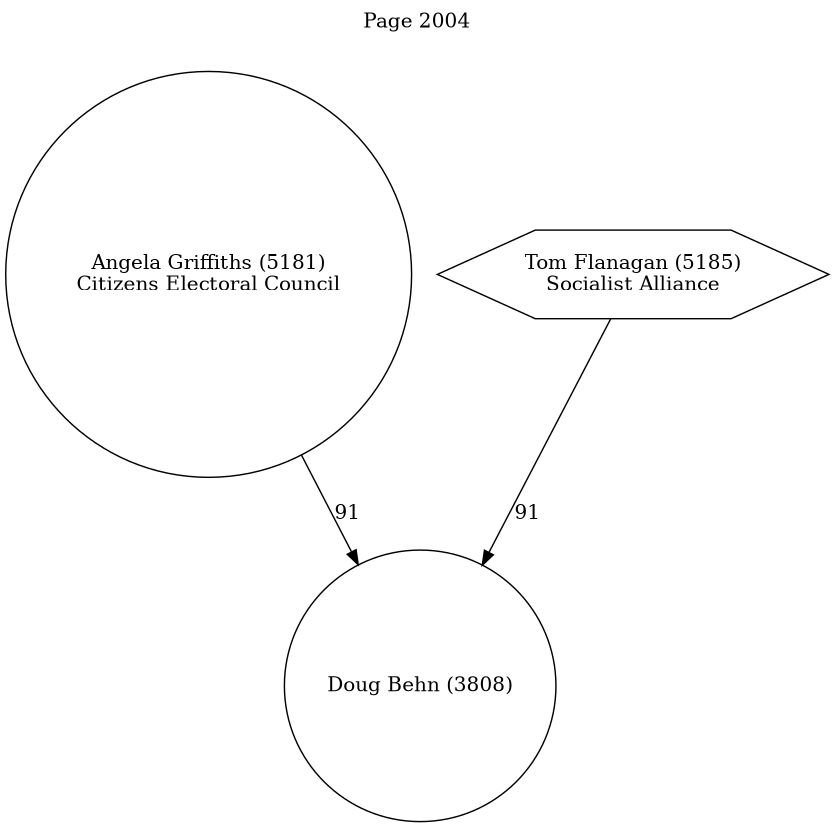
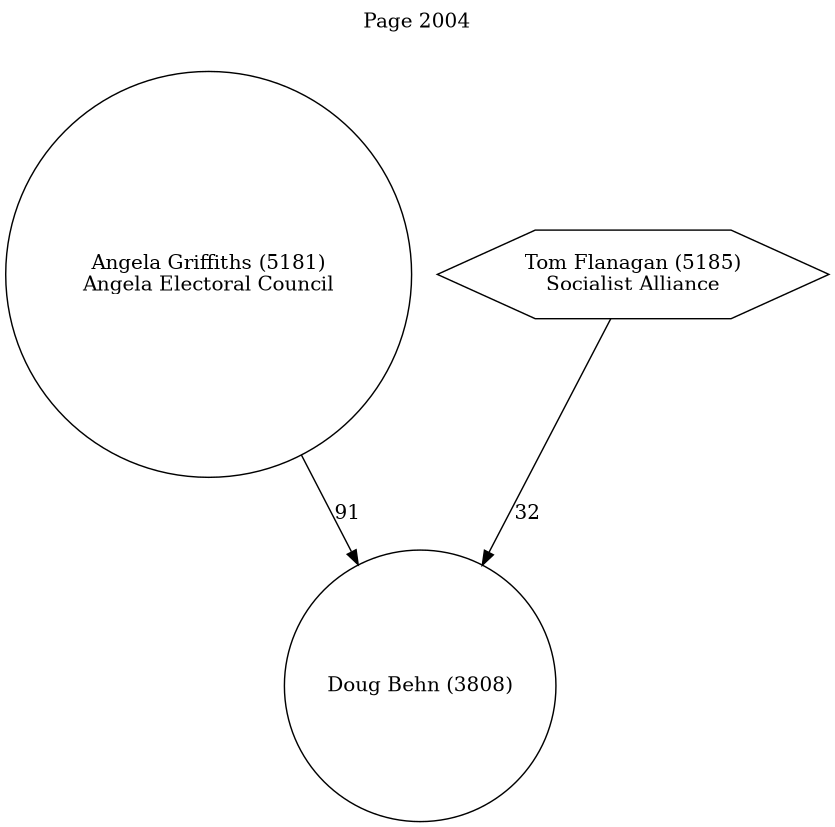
(209, 274) -> (209, 274)
(528, 514) -> (528, 514)
